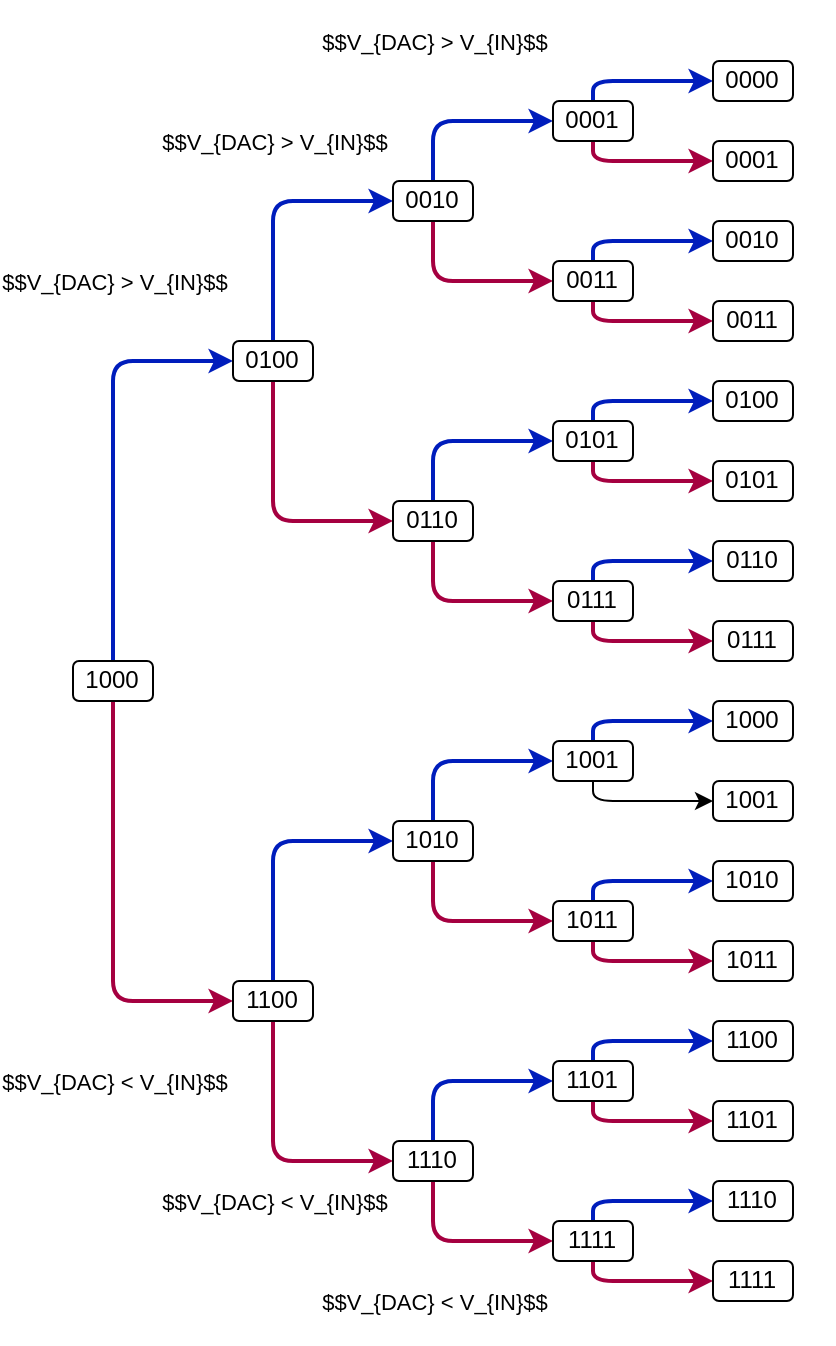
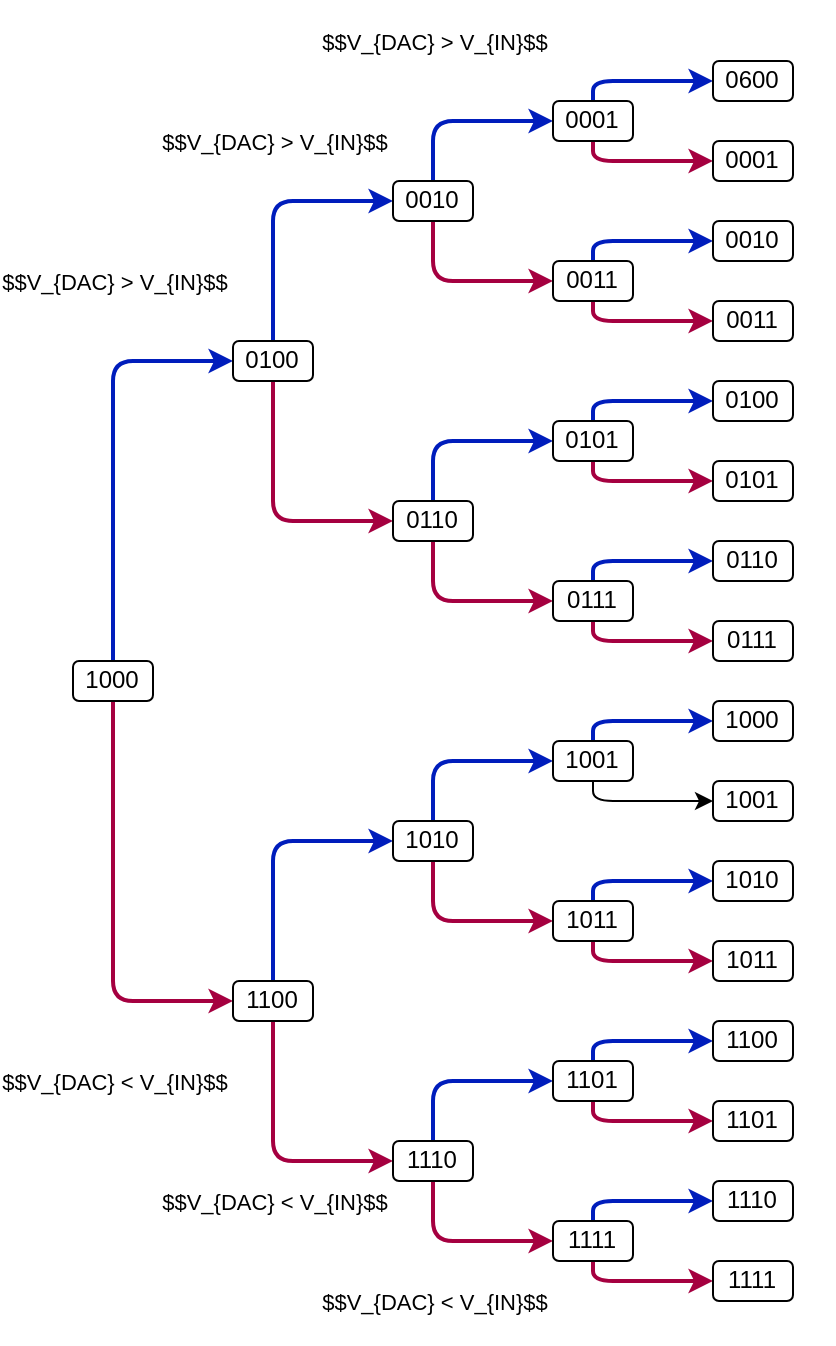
(753, 81) -> (753, 81)
